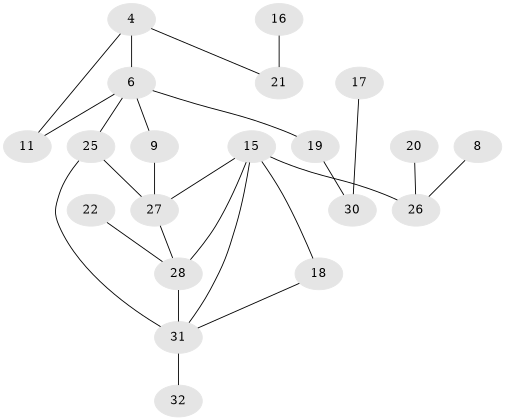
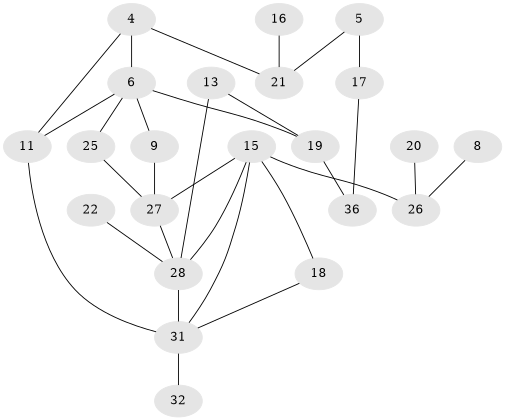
none -> (360, 19)
none -> (211, 83)
(352, 210) -> (352, 210)
(78, 257) -> (62, 272)
